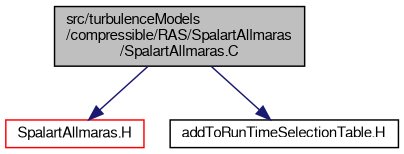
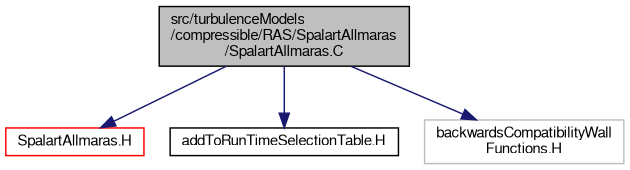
none -> (524, 142)
